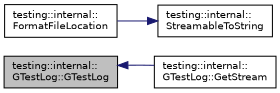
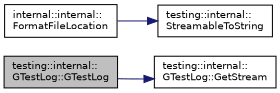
(61, 21) -> (61, 21)
(141, 65) -> (131, 79)
